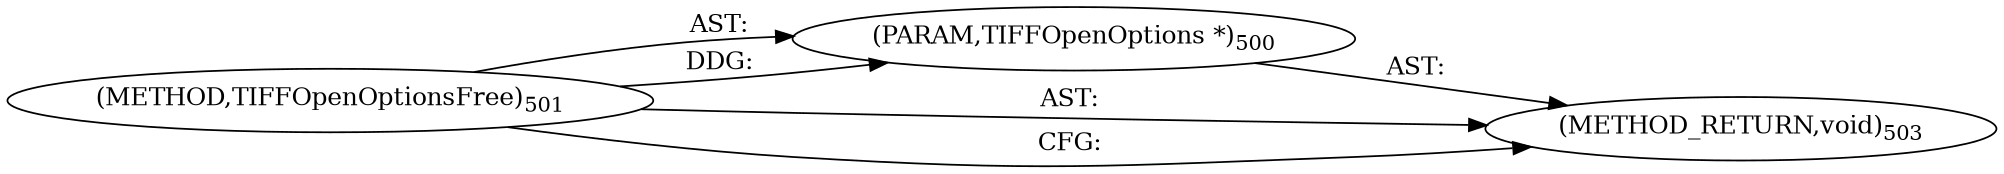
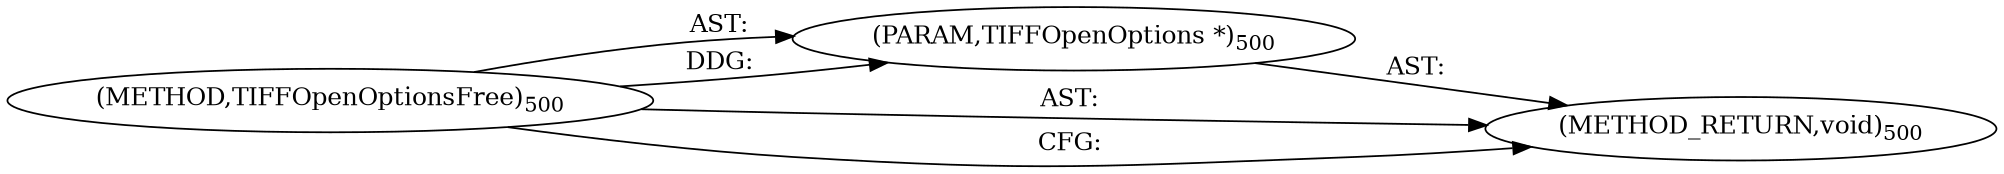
(545, 98) -> (545, 98)
(1903, 126) -> (1903, 126)
